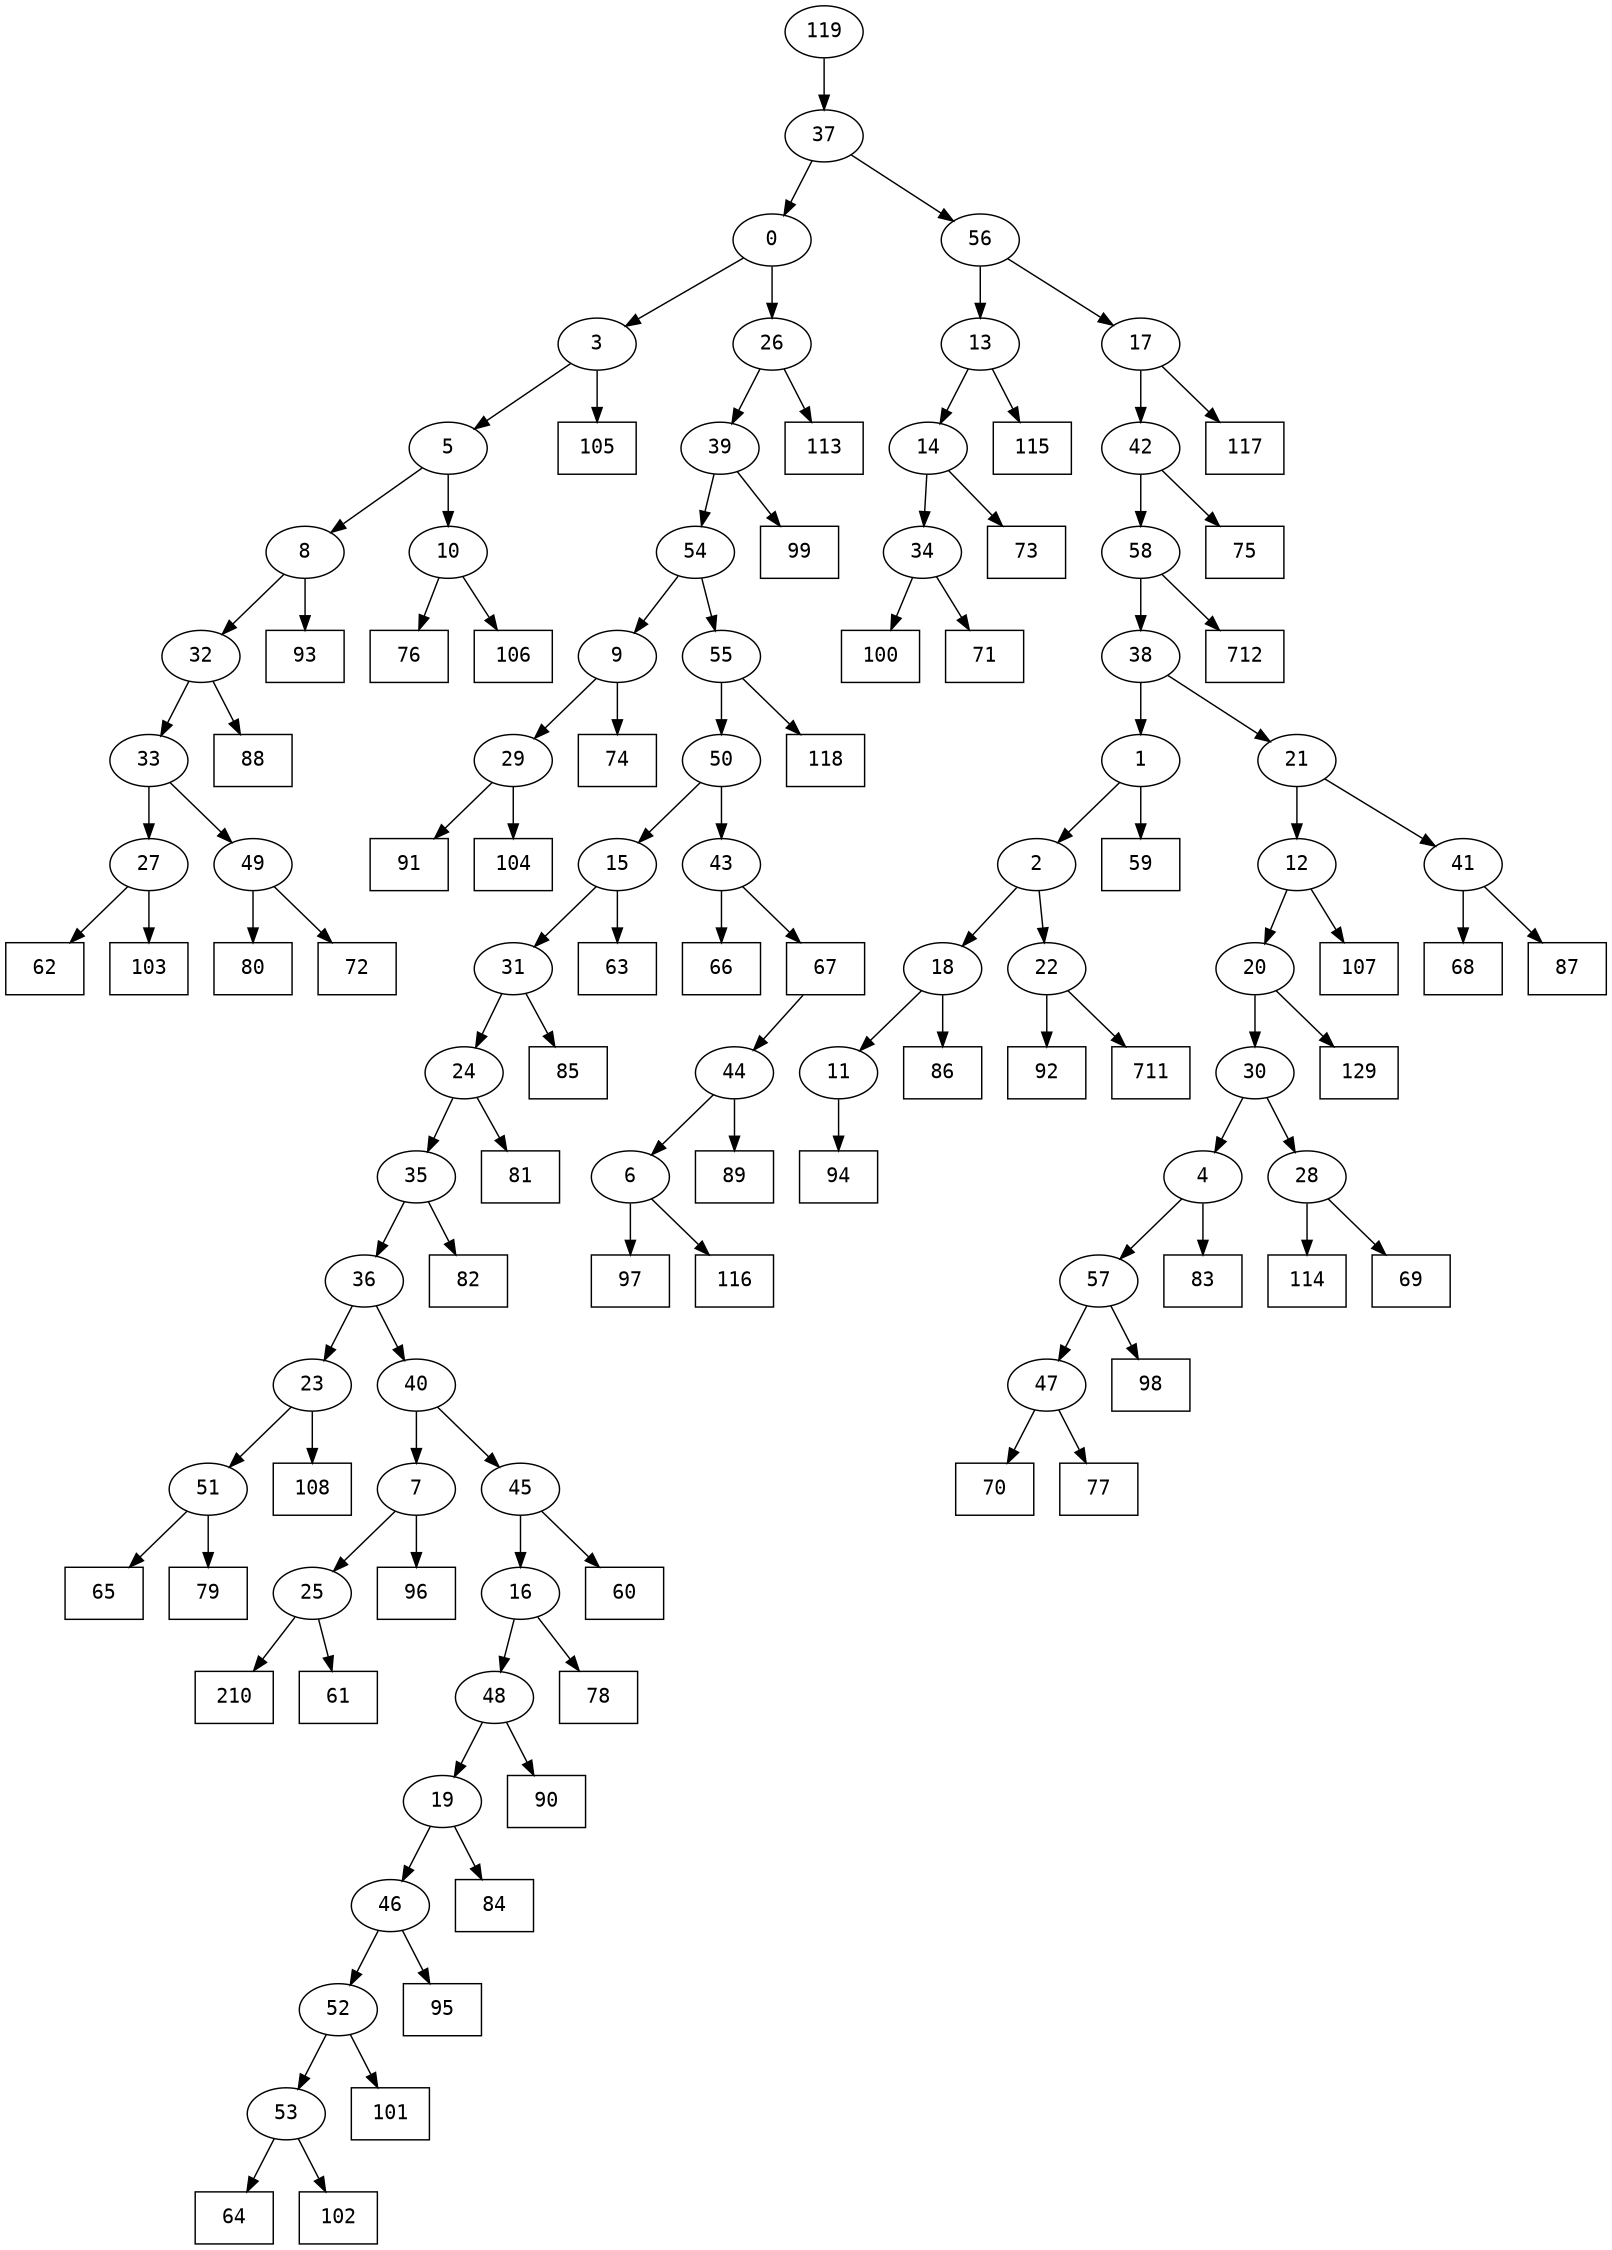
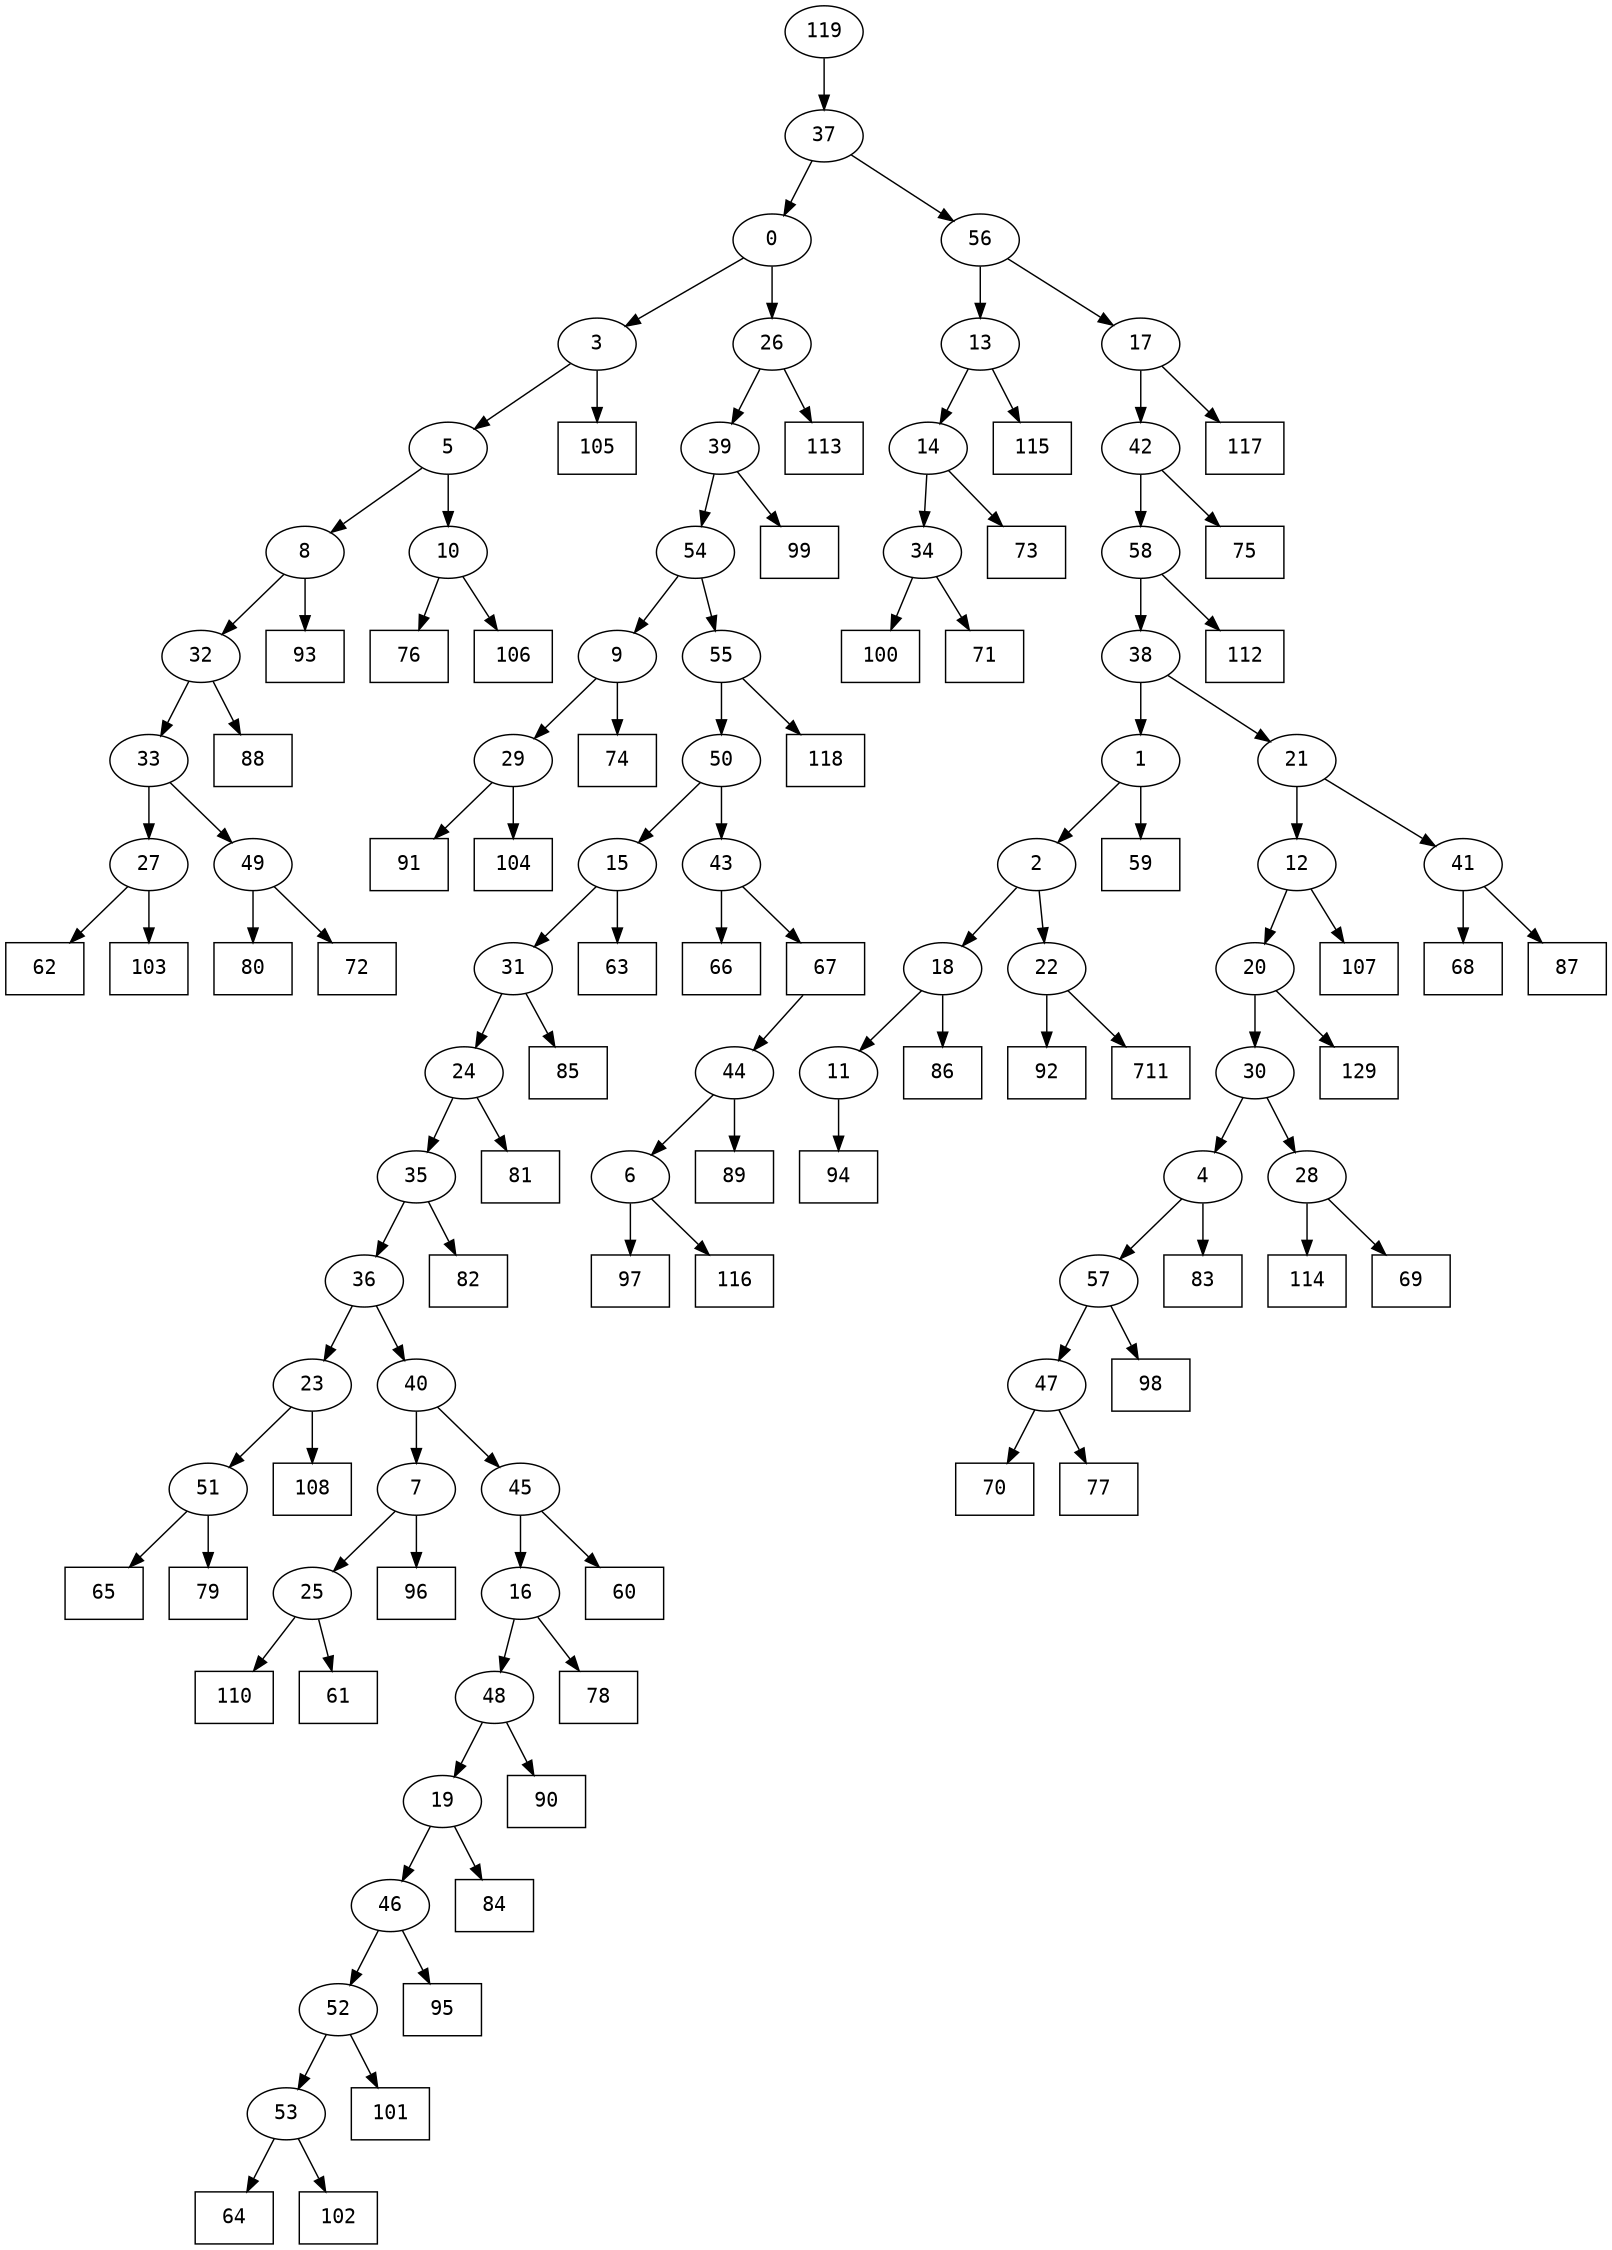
(1245, 656) -> (1245, 656)
(234, 1697) -> (234, 1697)
